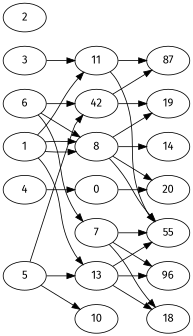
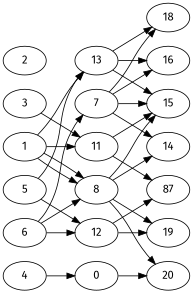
(96, 104) -> (96, 233)
none -> (127, 122)
(168, 233) -> (168, 104)
(168, 276) -> (168, 61)
(96, 319) -> none
